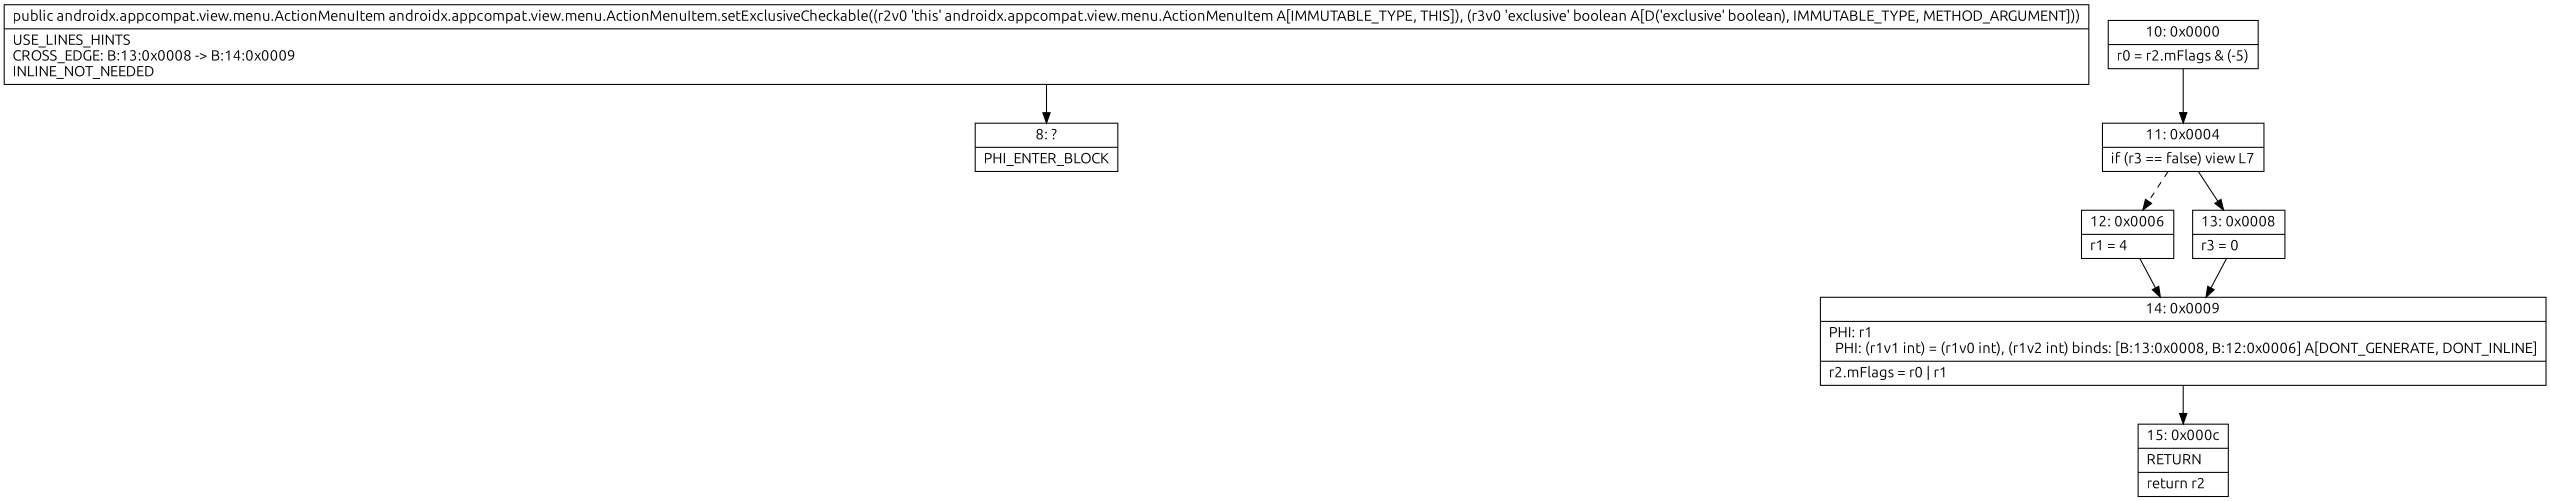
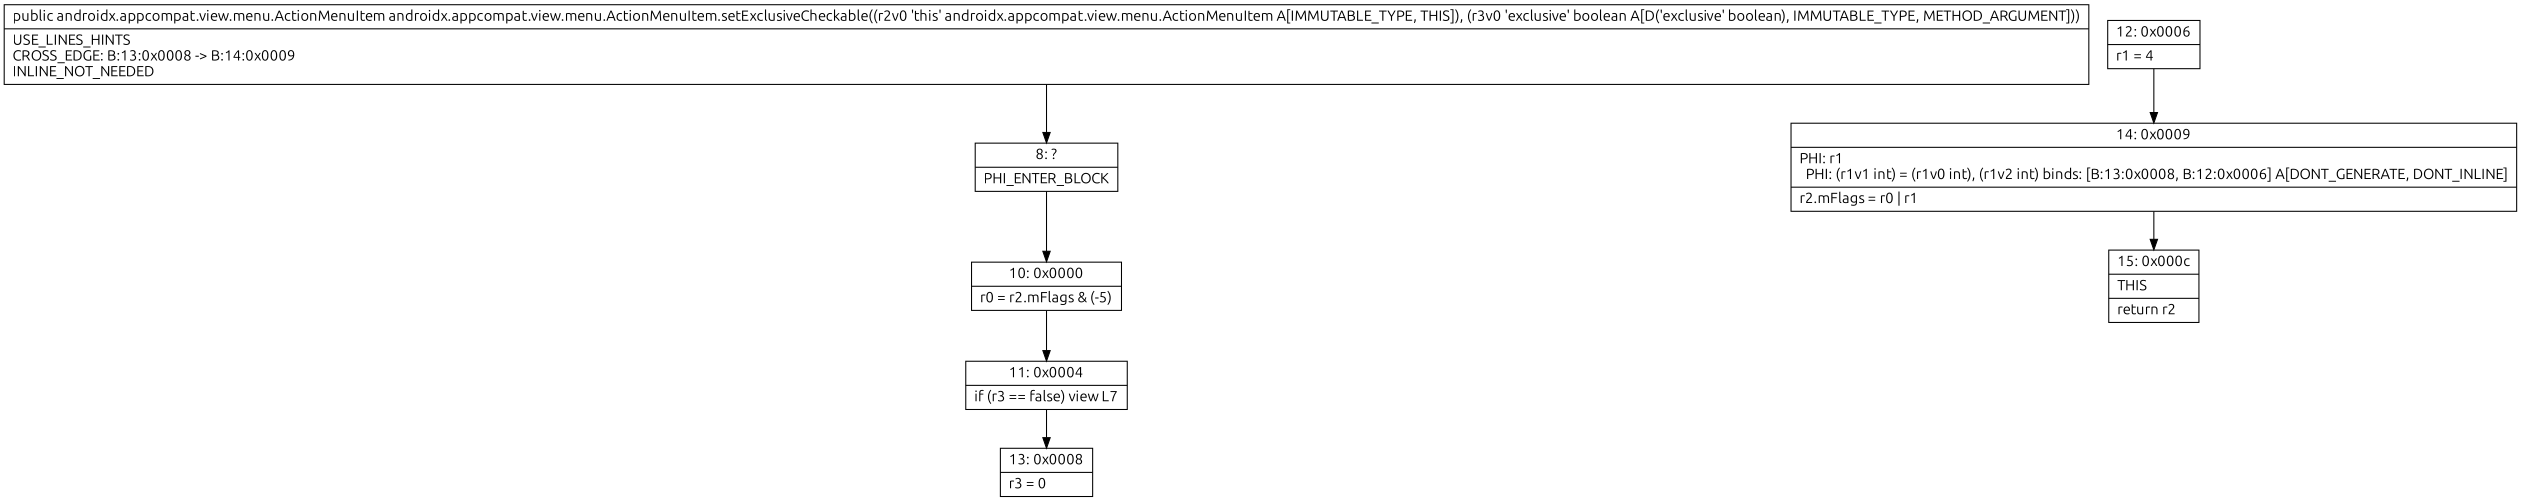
(2158, 186) -> none
none -> (1047, 221)
(2219, 273) -> none
(2174, 460) -> (2132, 286)
